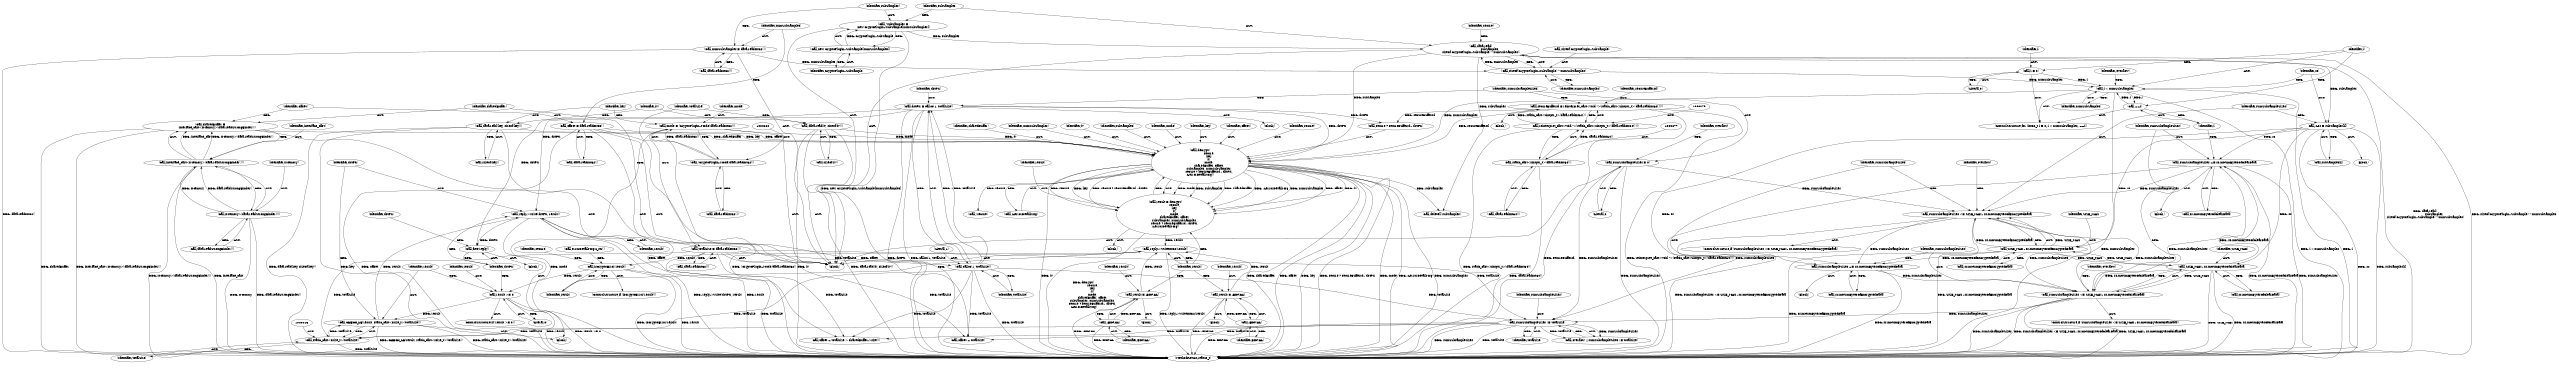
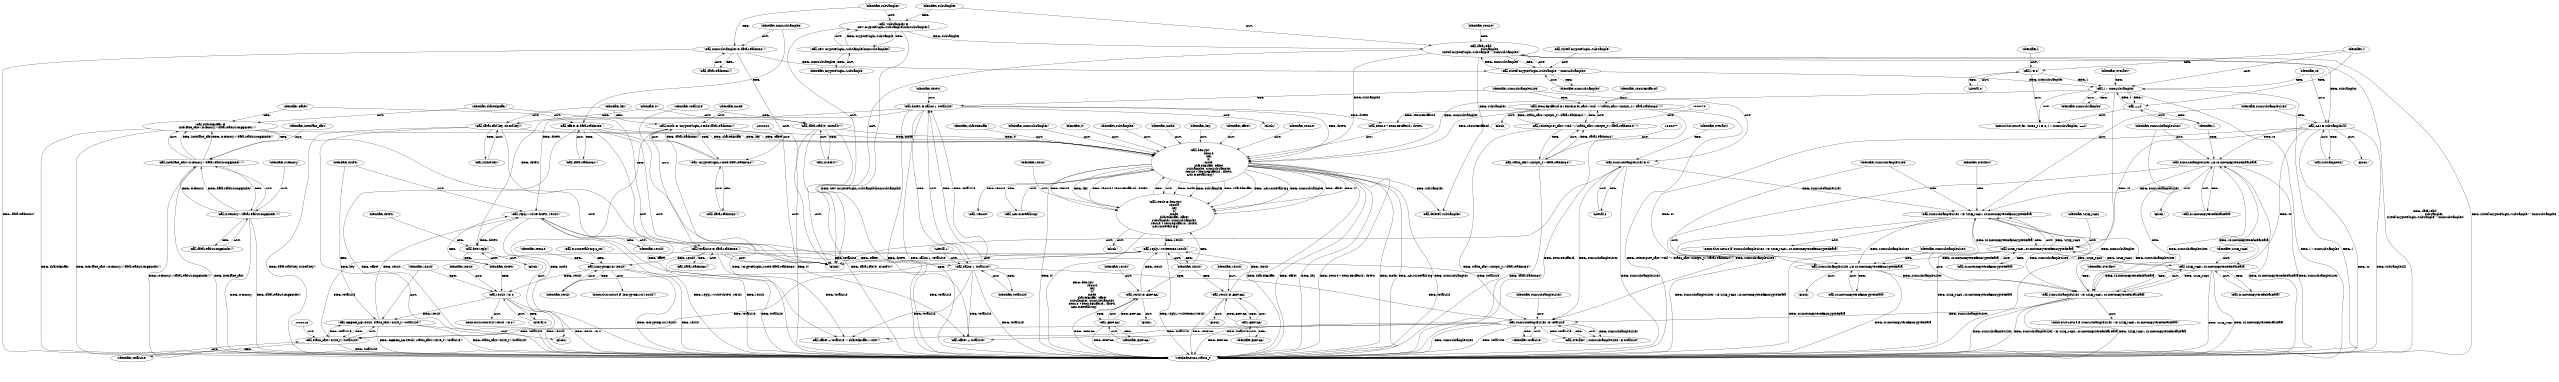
(1504, 215) -> none
